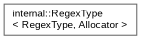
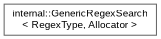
(70, 20) -> (80, 20)
